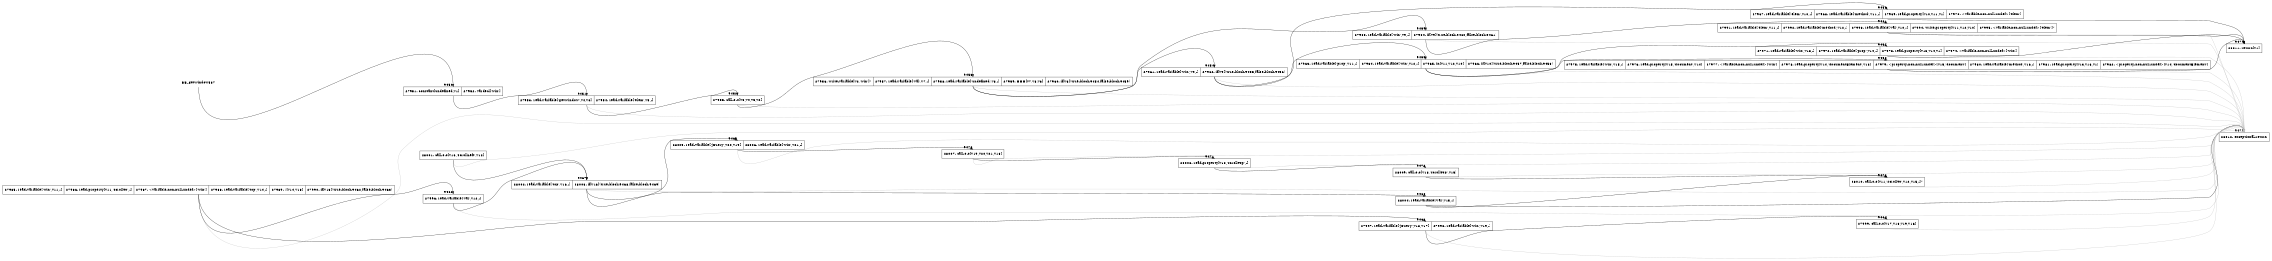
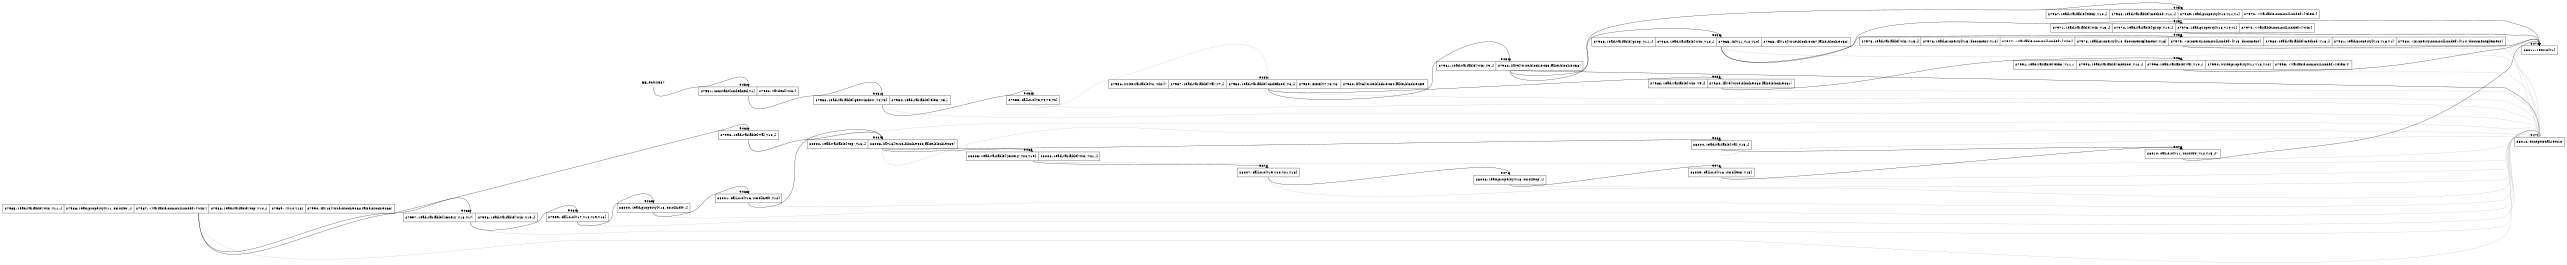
(861, 62) -> (1157, 65)
(199, 82) -> (654, 83)
(1739, 83) -> (2038, 80)
none -> (2386, 134)
(1867, 204) -> (2127, 142)
none -> (654, 208)
